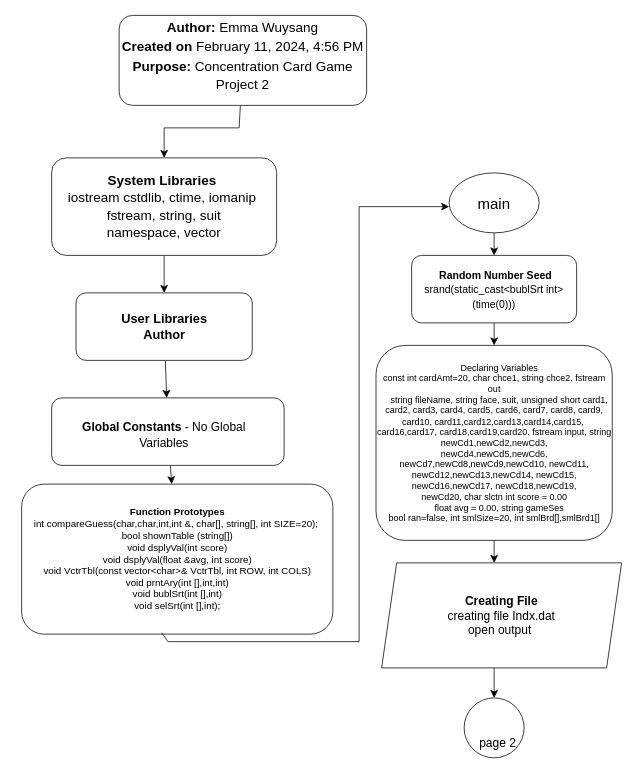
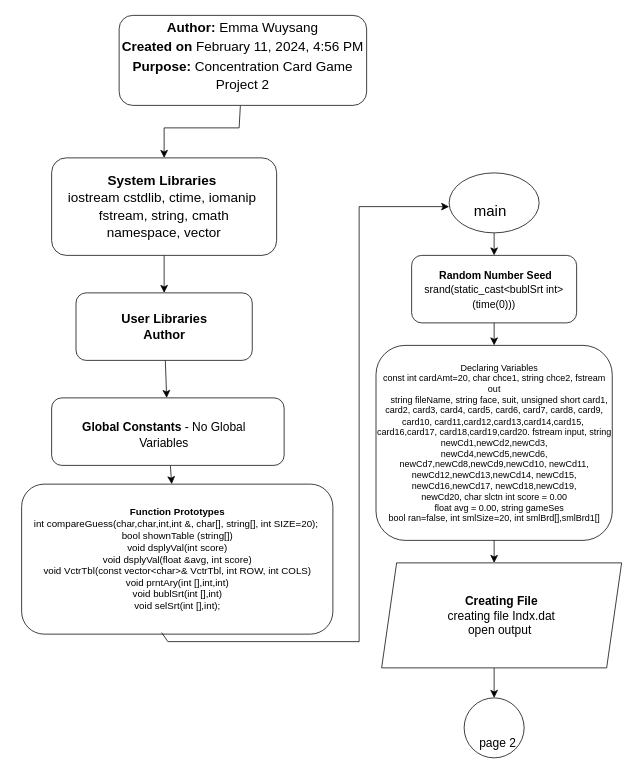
(494, 203) -> (490, 210)
(164, 207) -> (164, 207)
